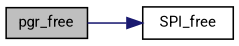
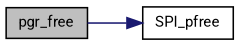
(188, 23) -> (188, 23)
